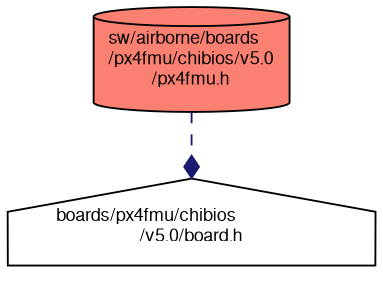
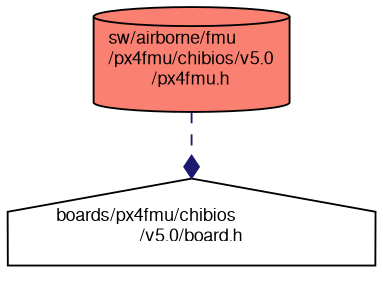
(192, 60) -> (192, 60)
